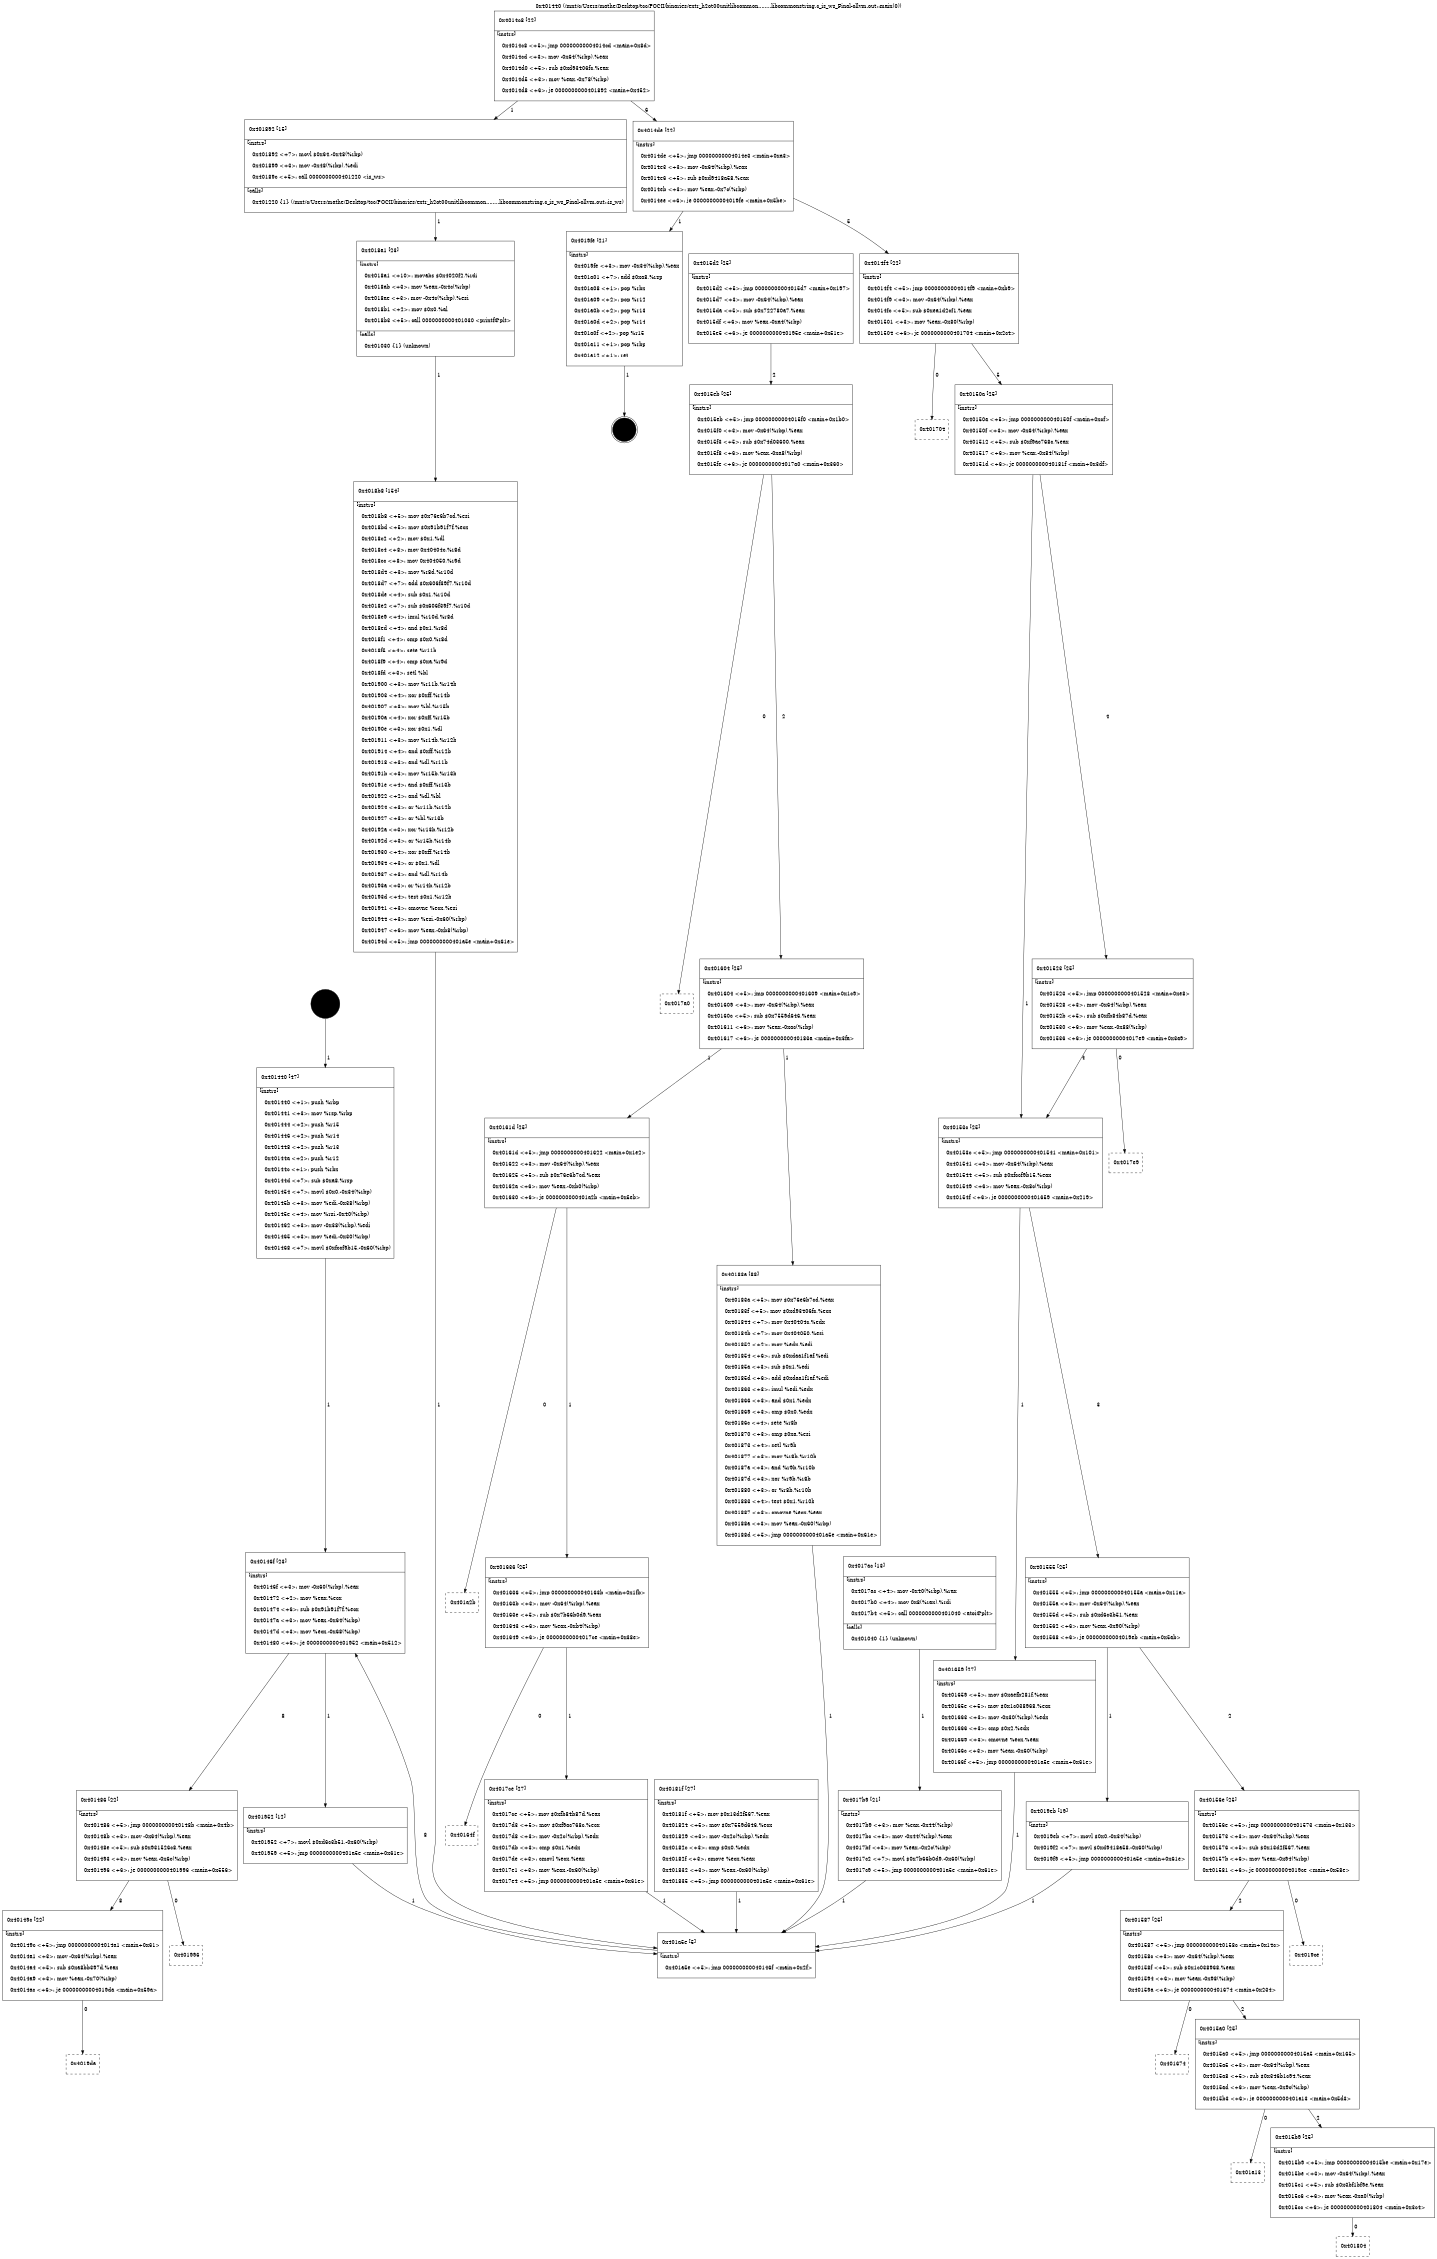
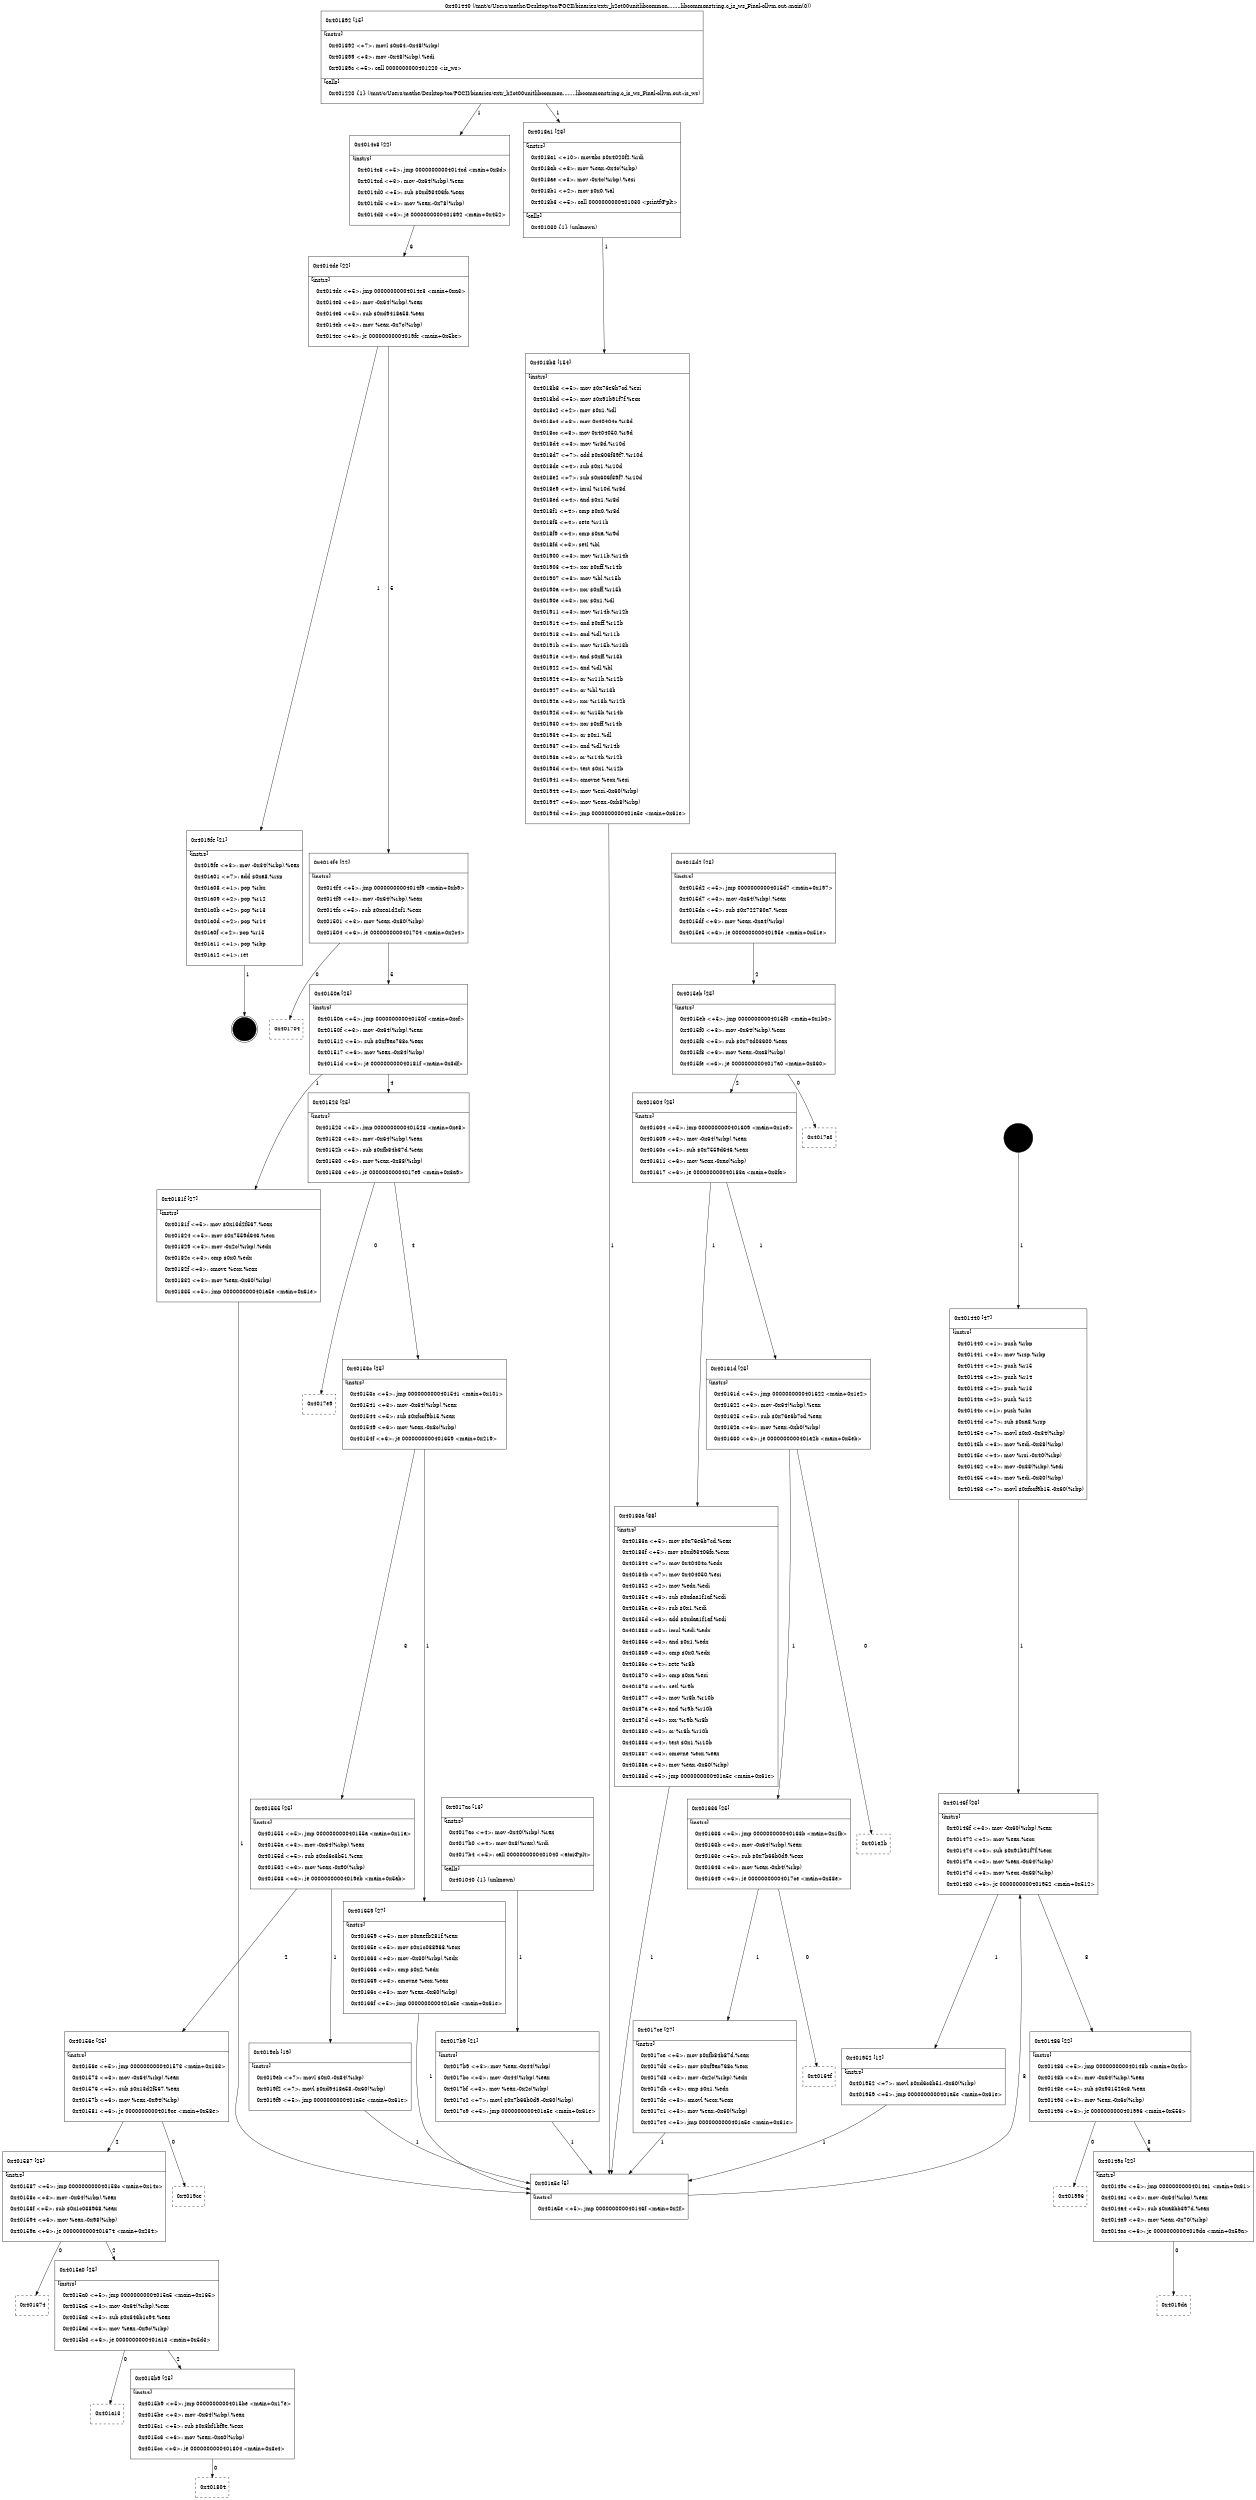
(507, 109) -> (471, 118)
(1027, 795) -> (283, 1126)
